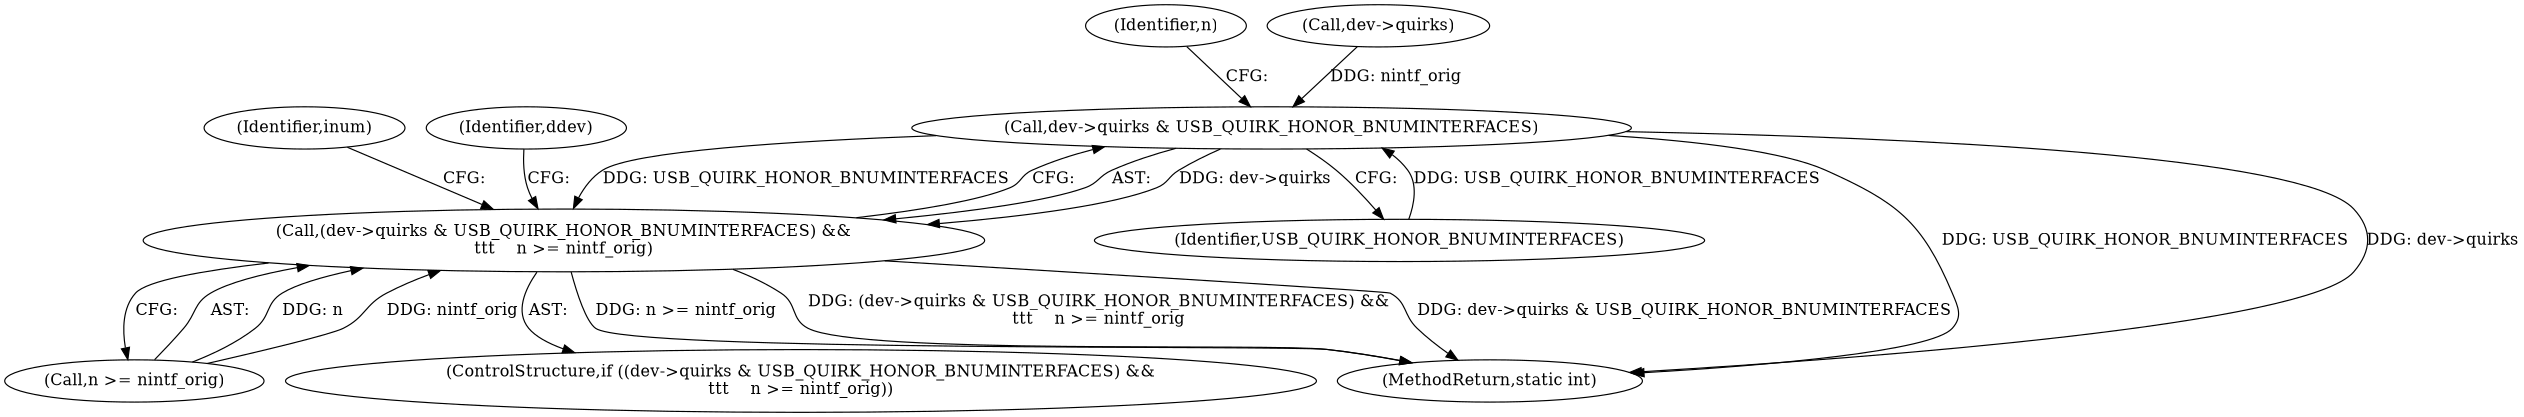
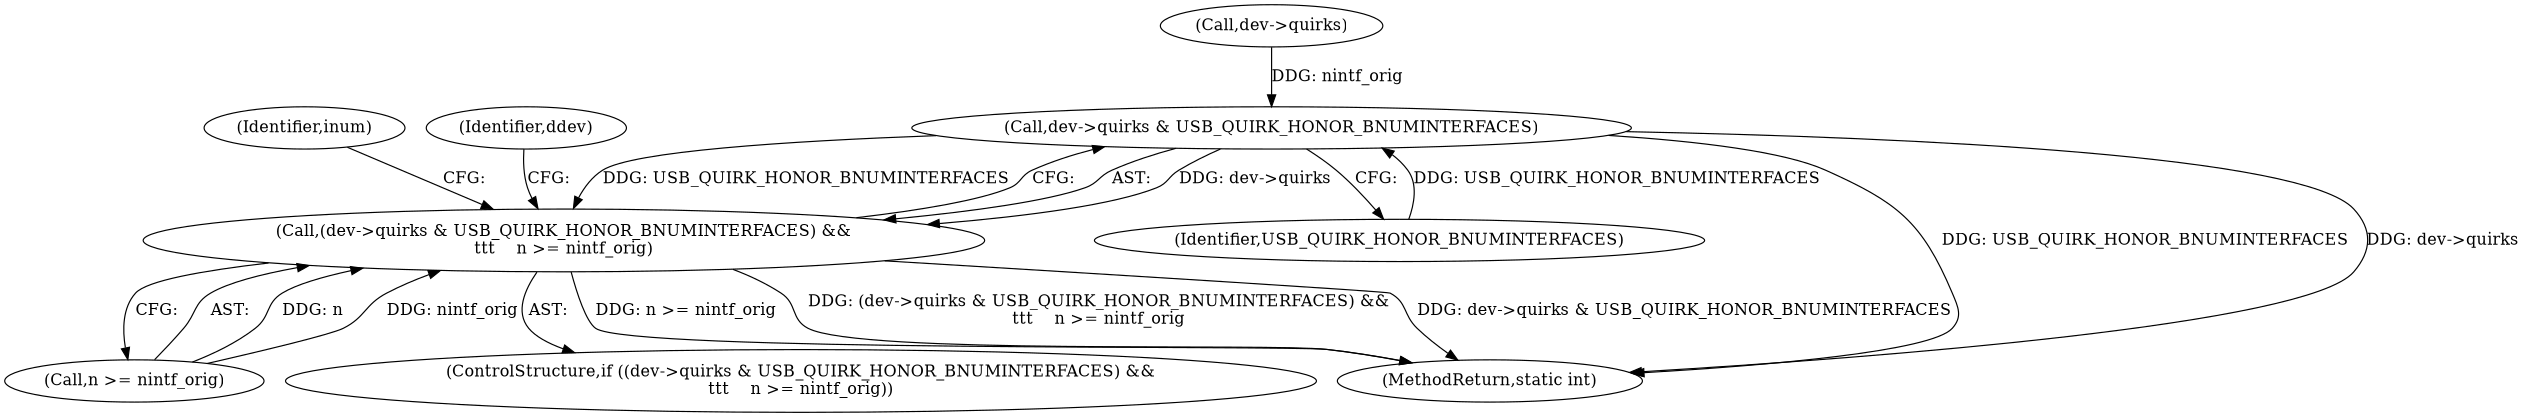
(1166, 26) -> none
